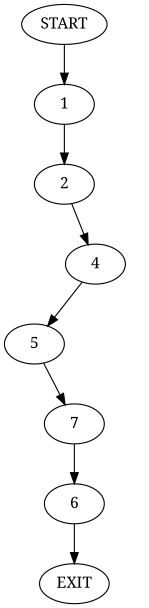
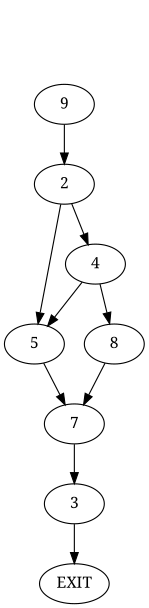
(64, 24) -> none
(64, 104) -> (64, 104)
none -> (50, 258)
none -> (114, 344)
(74, 504) -> (74, 504)
